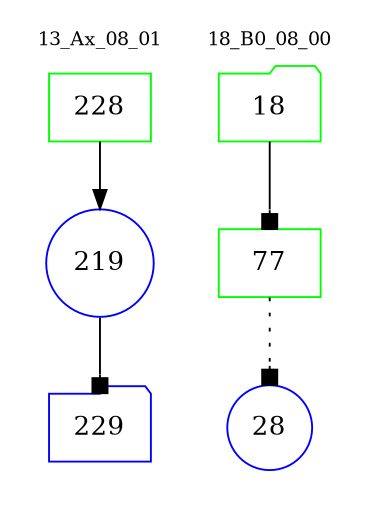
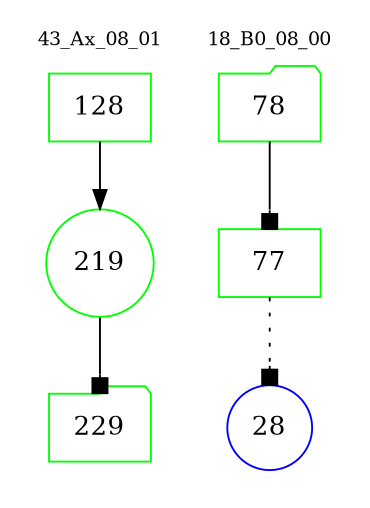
(100, 41) -> (100, 41)
(100, 108) -> (100, 108)
(270, 108) -> (270, 108)
(100, 263) -> (100, 263)
(100, 428) -> (100, 428)
